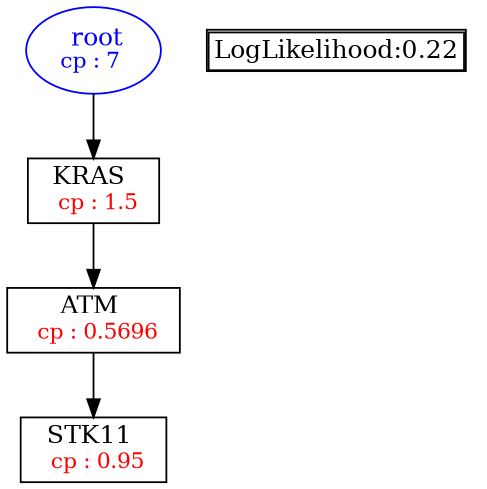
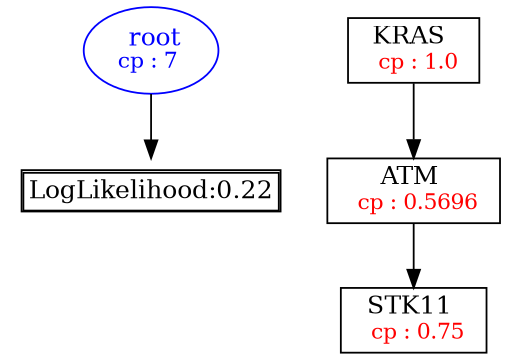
(94, 117) -> (151, 117)
(98, 203) -> (418, 62)
(98, 462) -> (418, 332)
